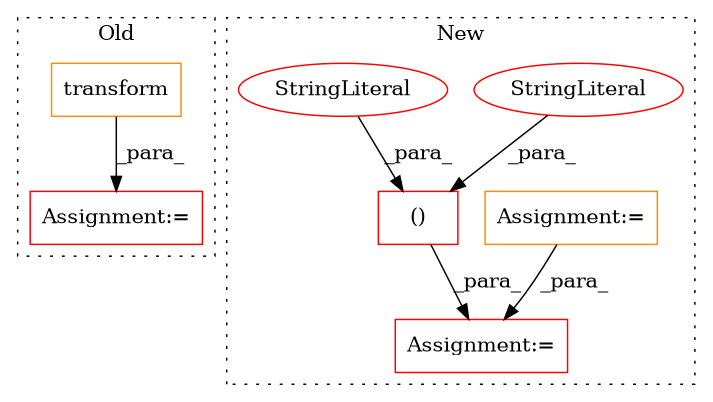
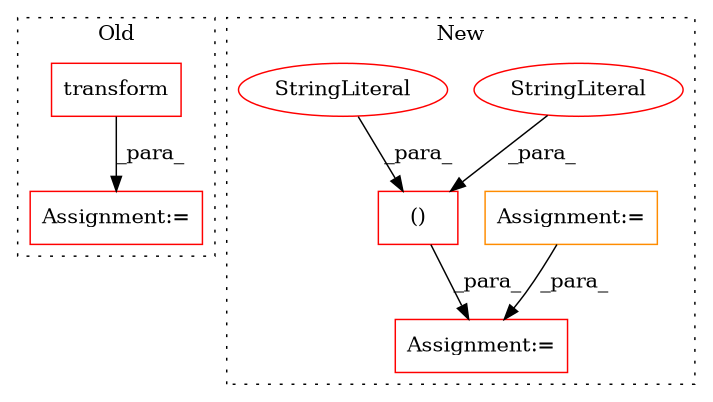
(116, 90) -> (116, 90)
